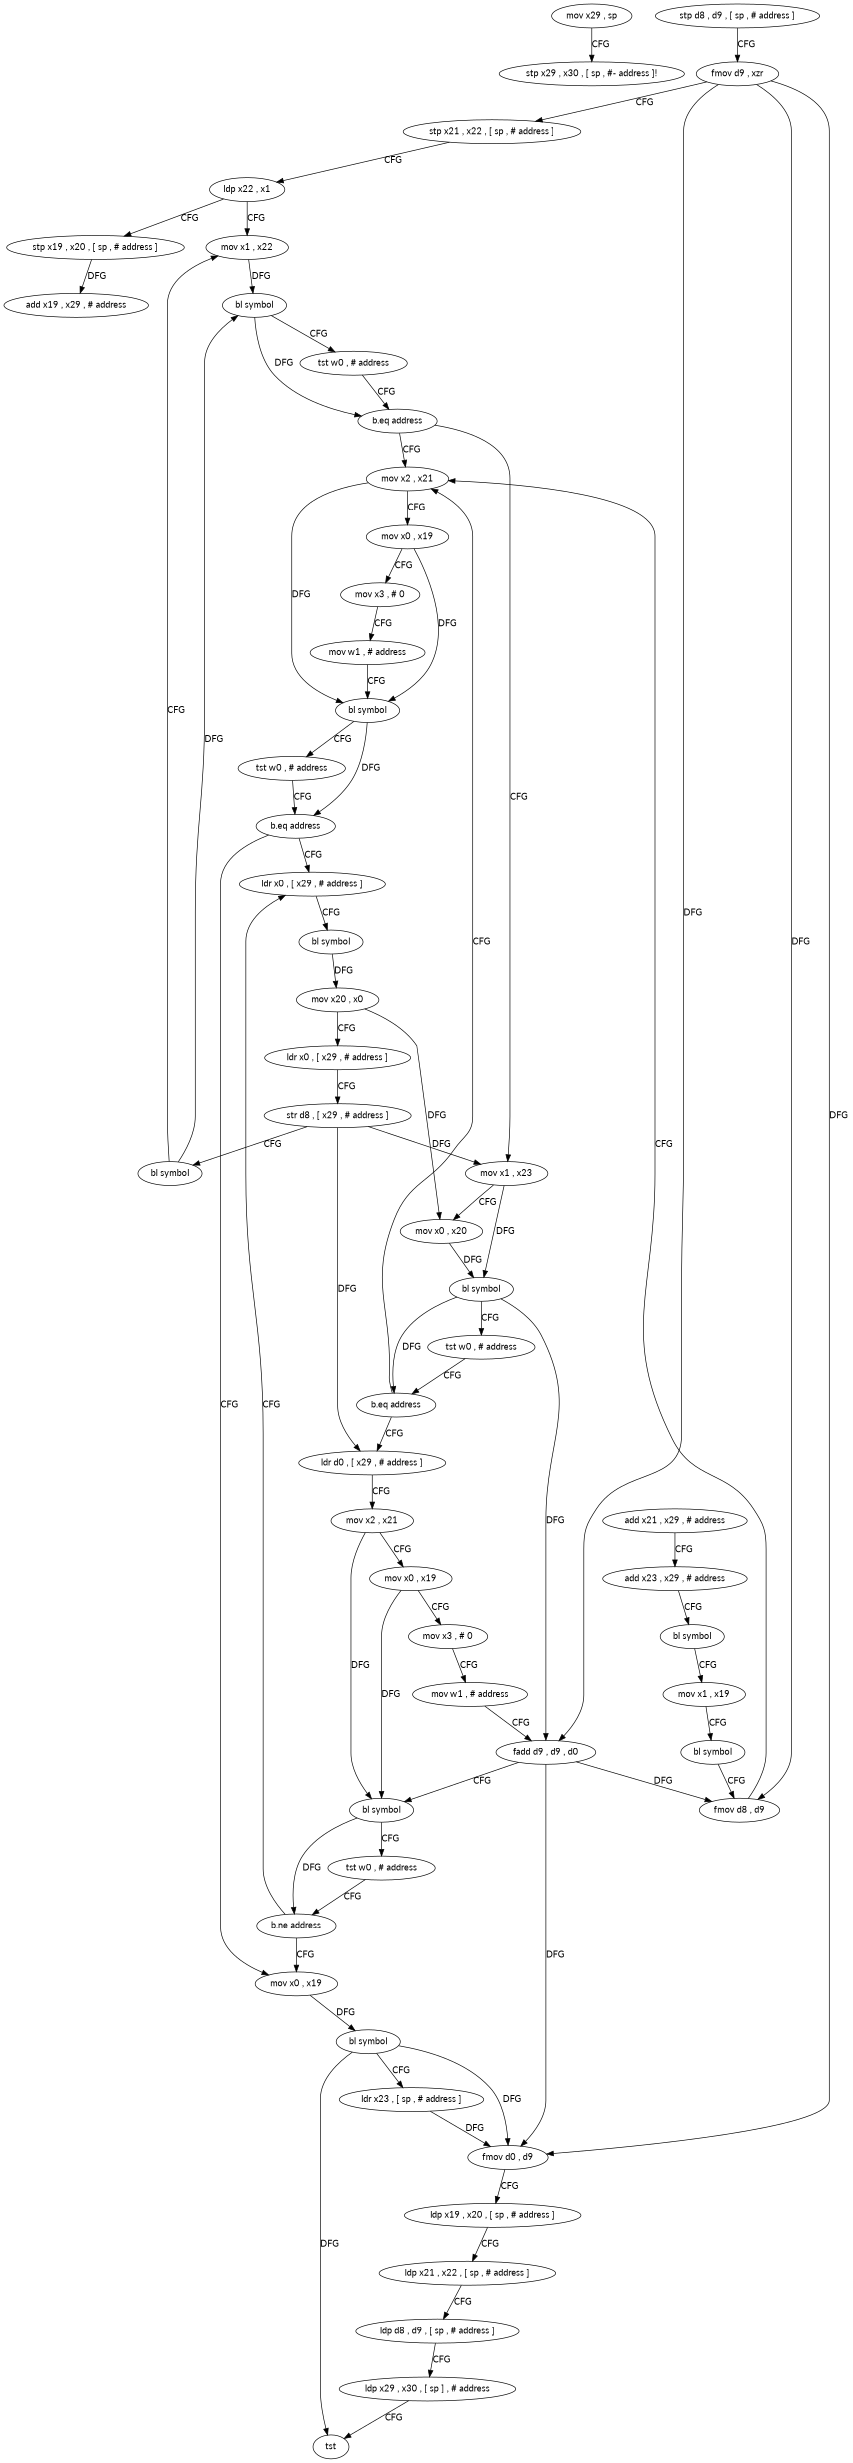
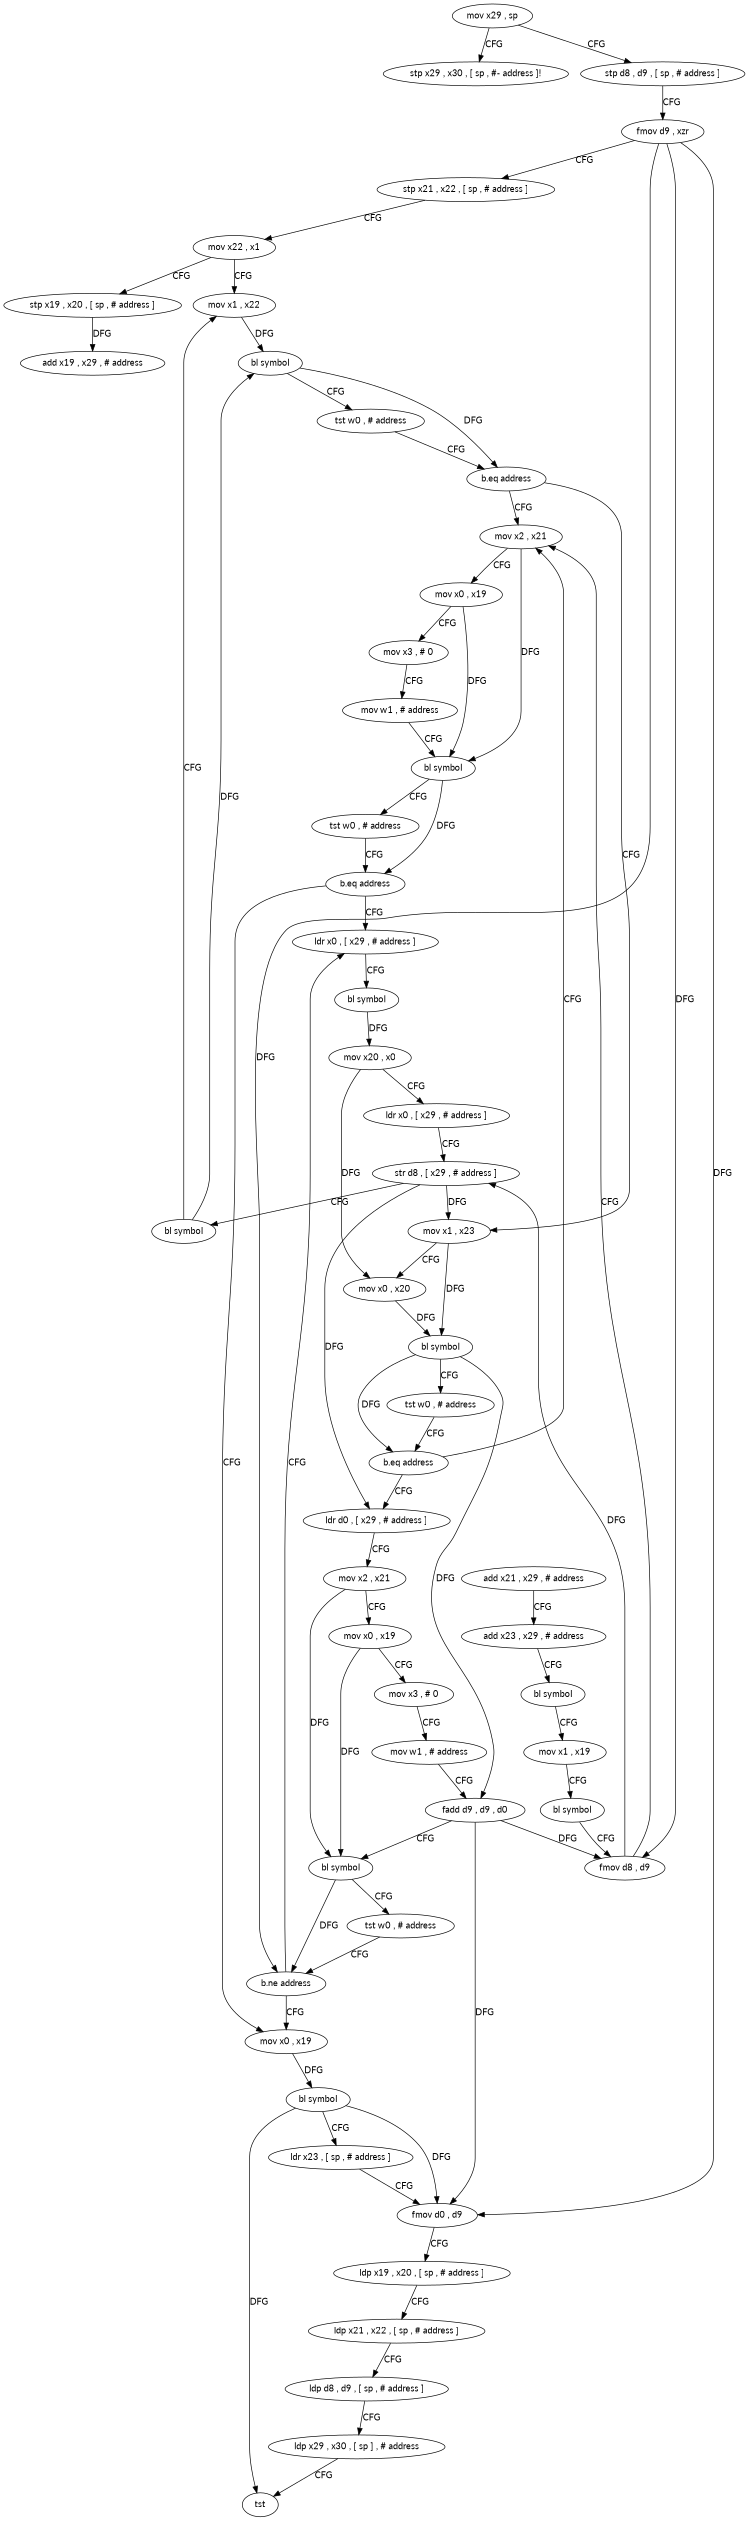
none -> (571, 43)
(247, 190) -> (234, 247)
(684, 930) -> (312, 921)
none -> (592, 1507)
(475, 2129) -> (405, 2186)
